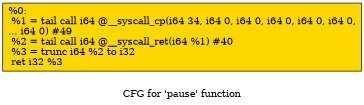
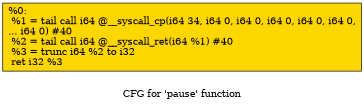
(40, 32) -> (40, 32)
